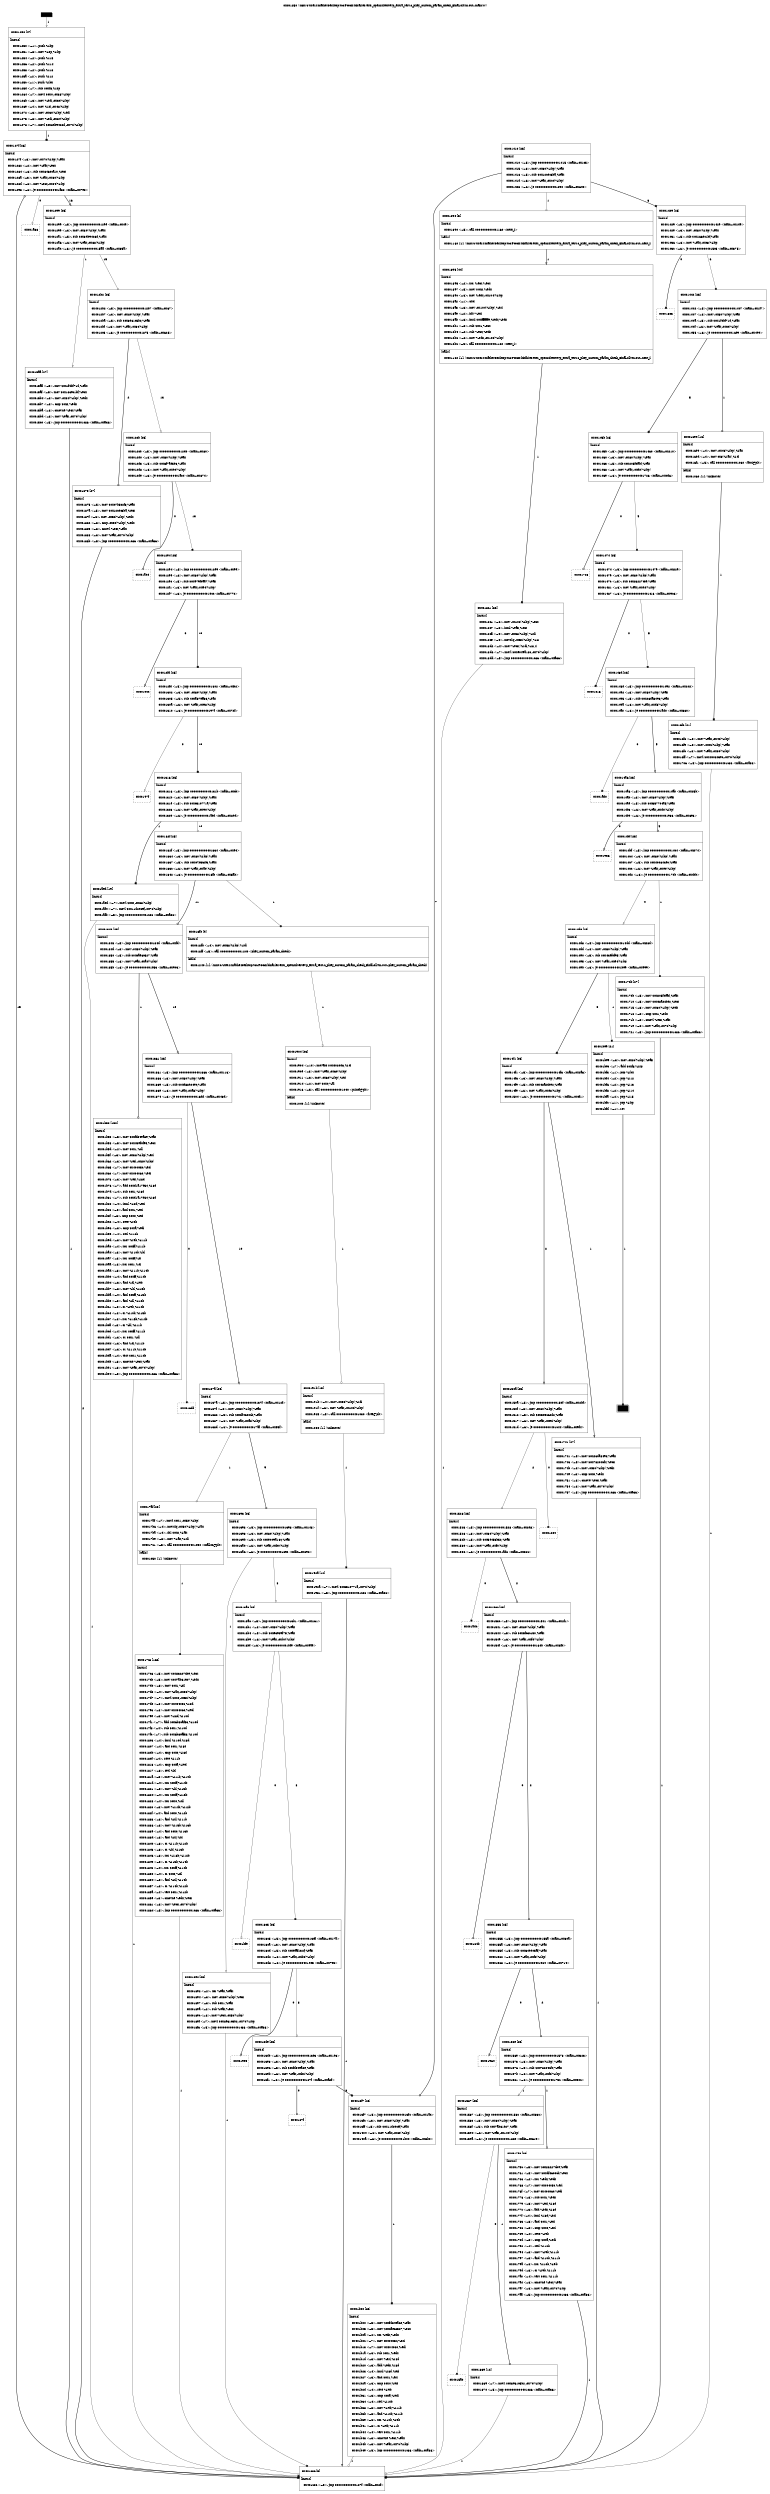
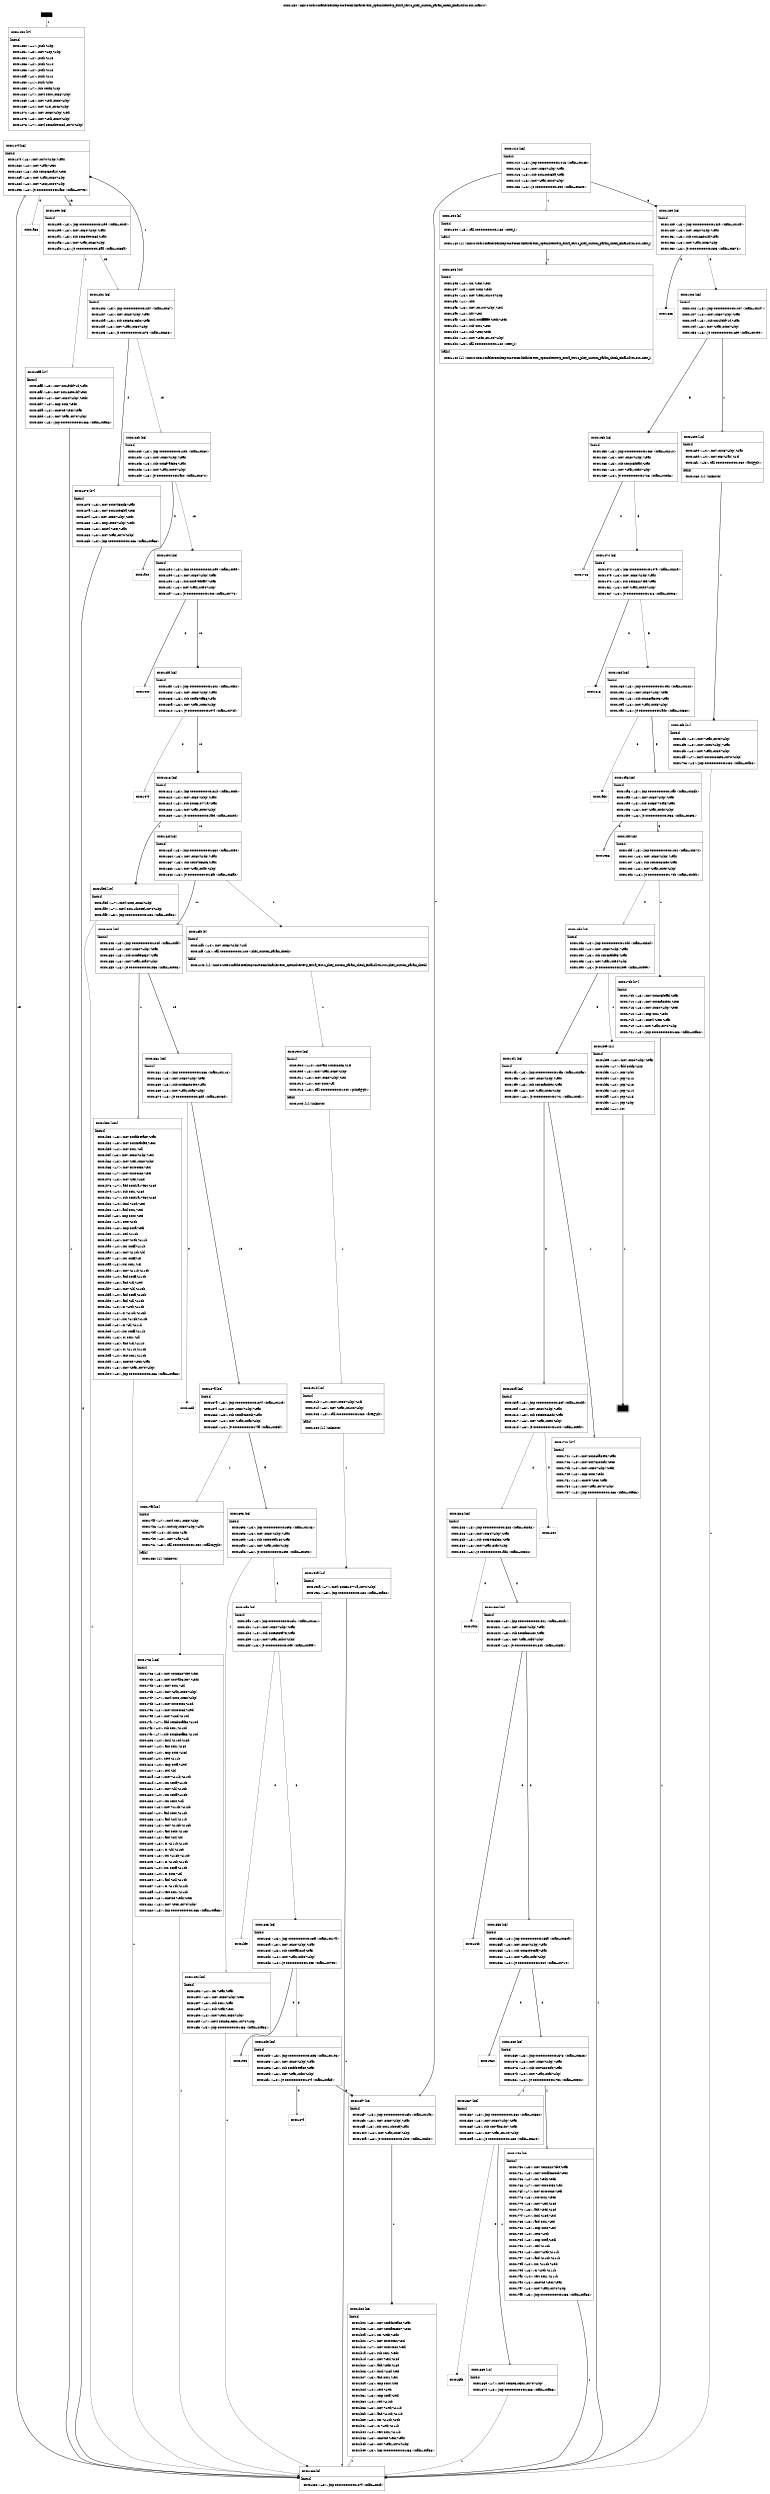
(47, 135) -> (140, 222)
(519, 634) -> none
